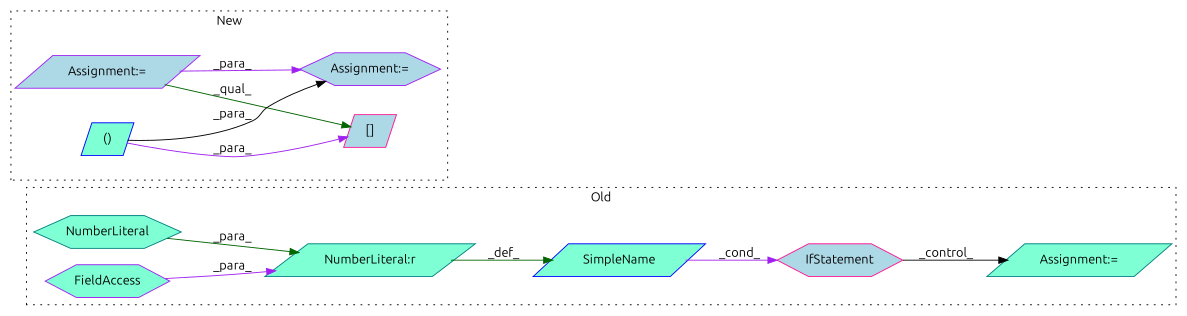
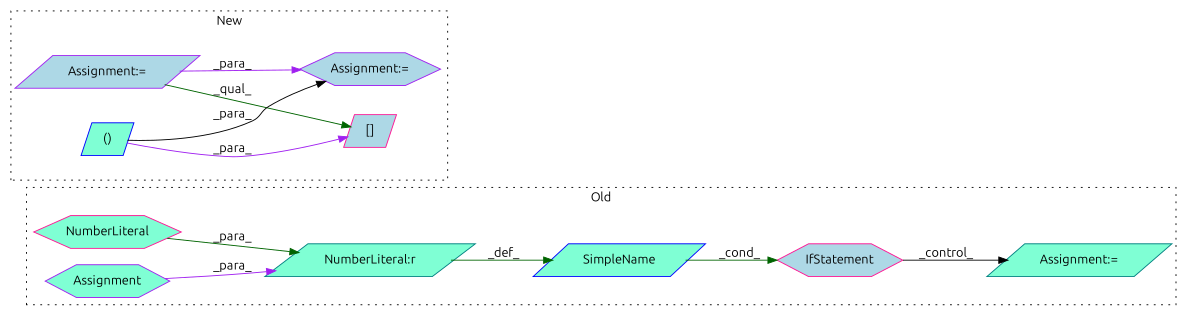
(107, 232) -> (107, 232)
(727, 260) -> (727, 260)
(107, 281) -> (107, 281)
